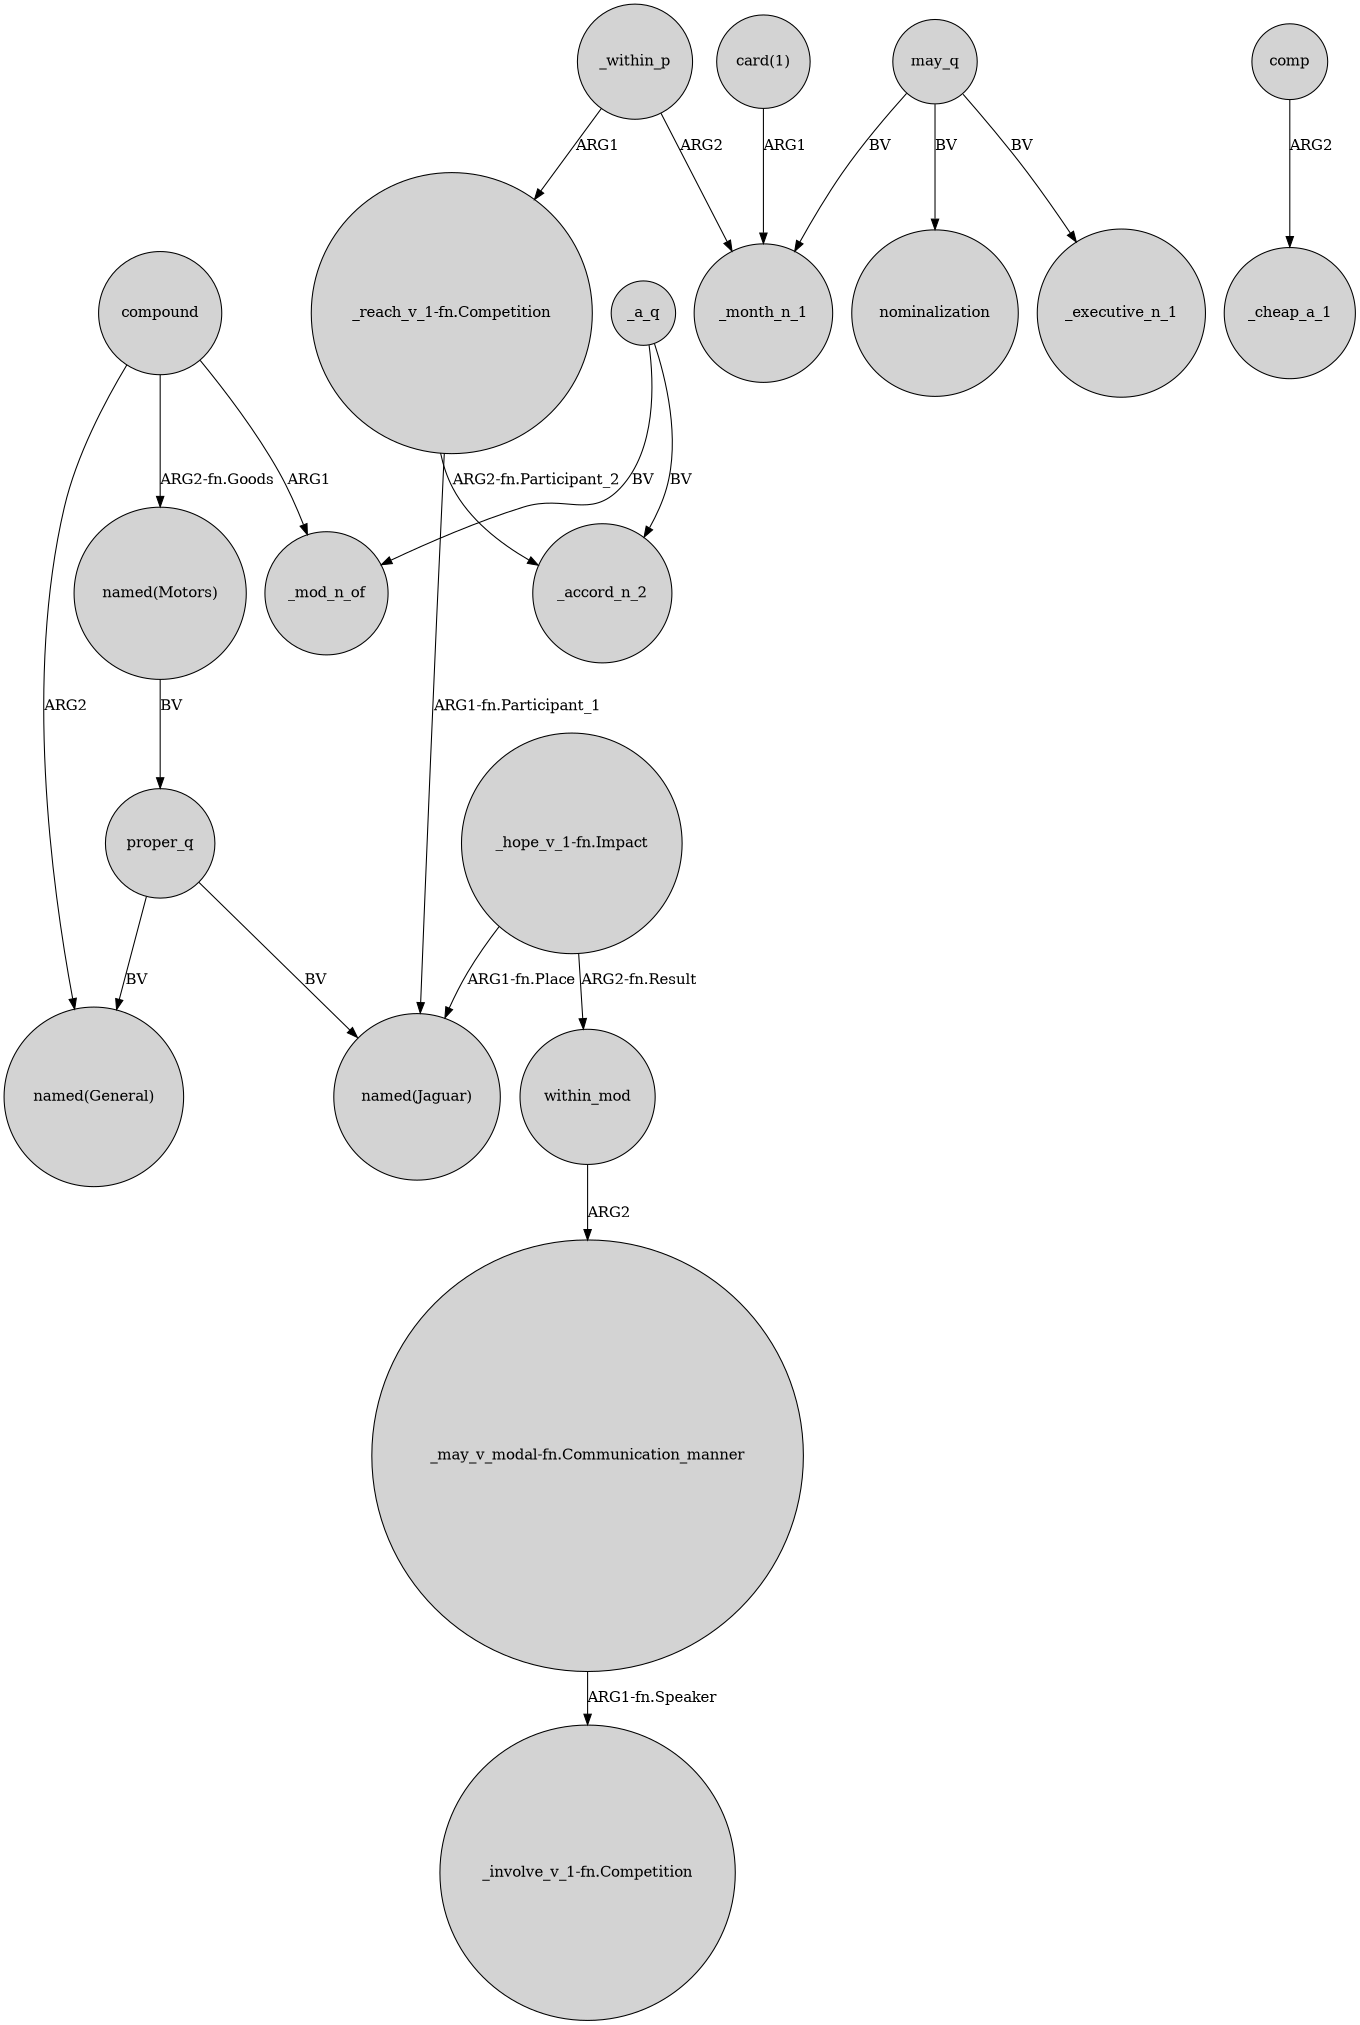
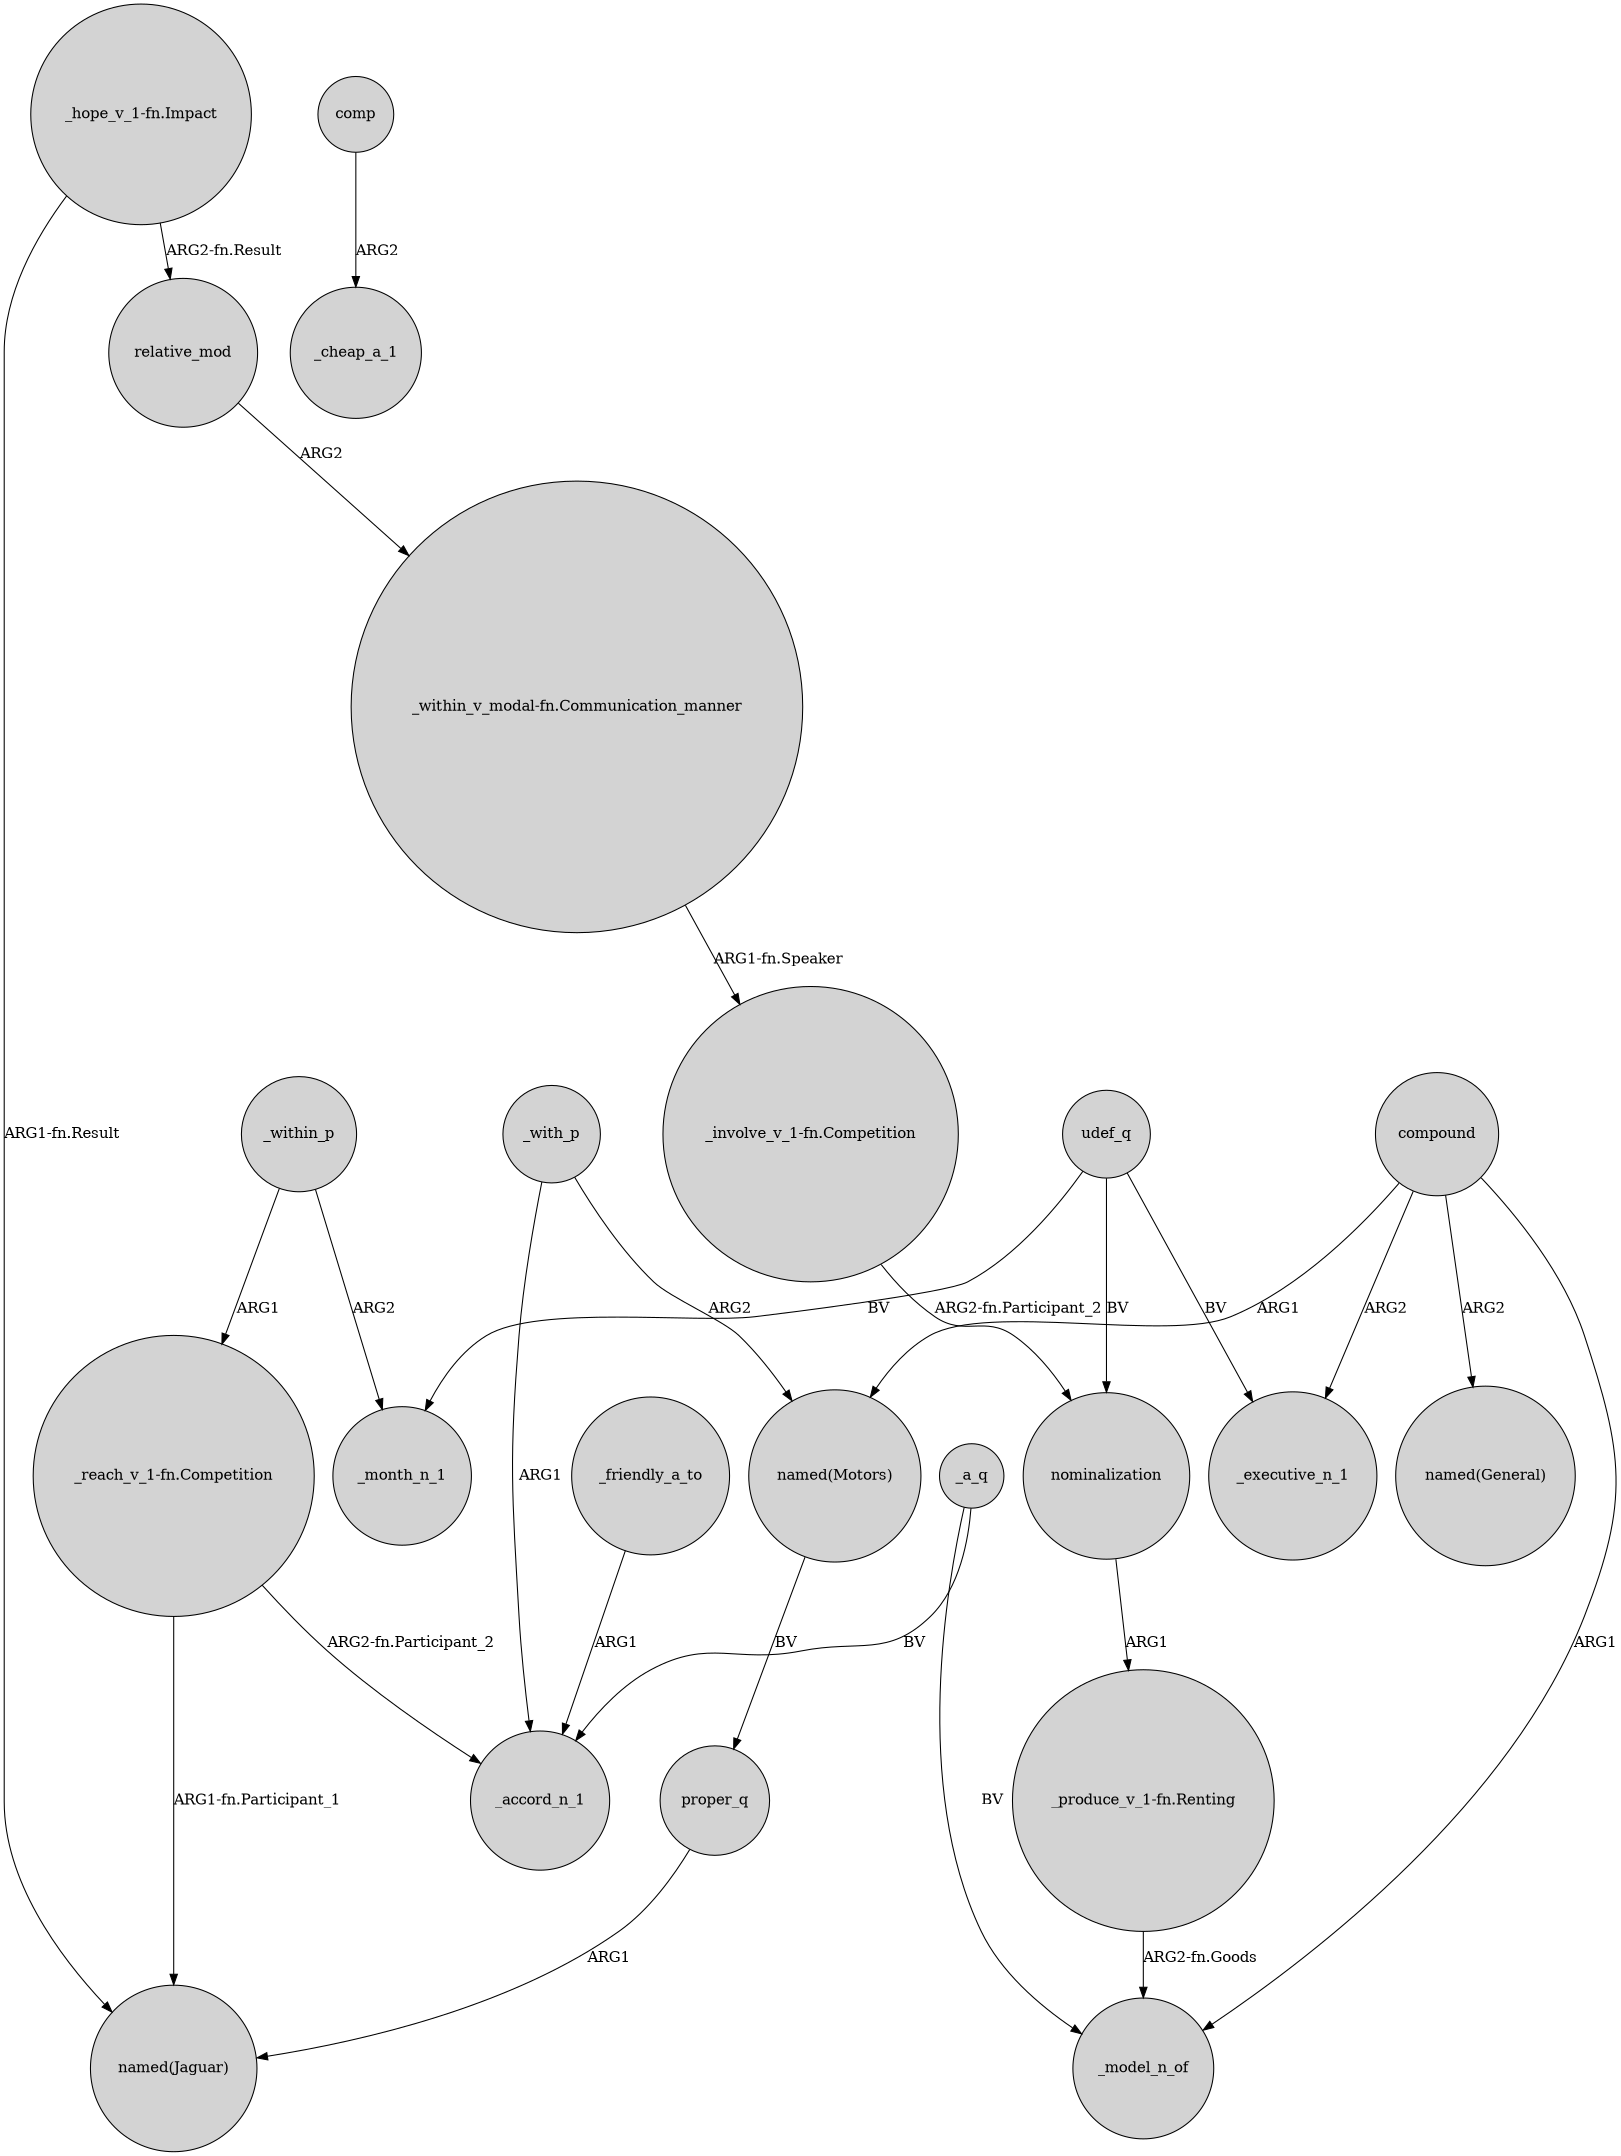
(763, 62) -> none
(935, 62) -> (1106, 1134)
(218, 480) -> (1279, 1309)
(327, 593) -> (1143, 2068)
(602, 593) -> (540, 1801)
(133, 948) -> none
(315, 980) -> (609, 1958)
(522, 980) -> (62, 1134)
(588, 1097) -> (183, 353)
none -> (552, 1134)
none -> (1371, 1290)
none -> (946, 1323)
(588, 1456) -> (577, 707)
none -> (651, 1476)
none -> (1143, 1801)
